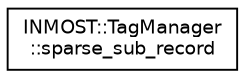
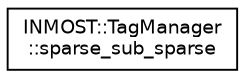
(122, 39) -> (122, 39)
